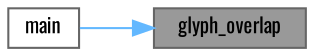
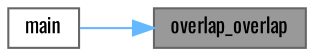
(230, 28) -> (230, 28)
